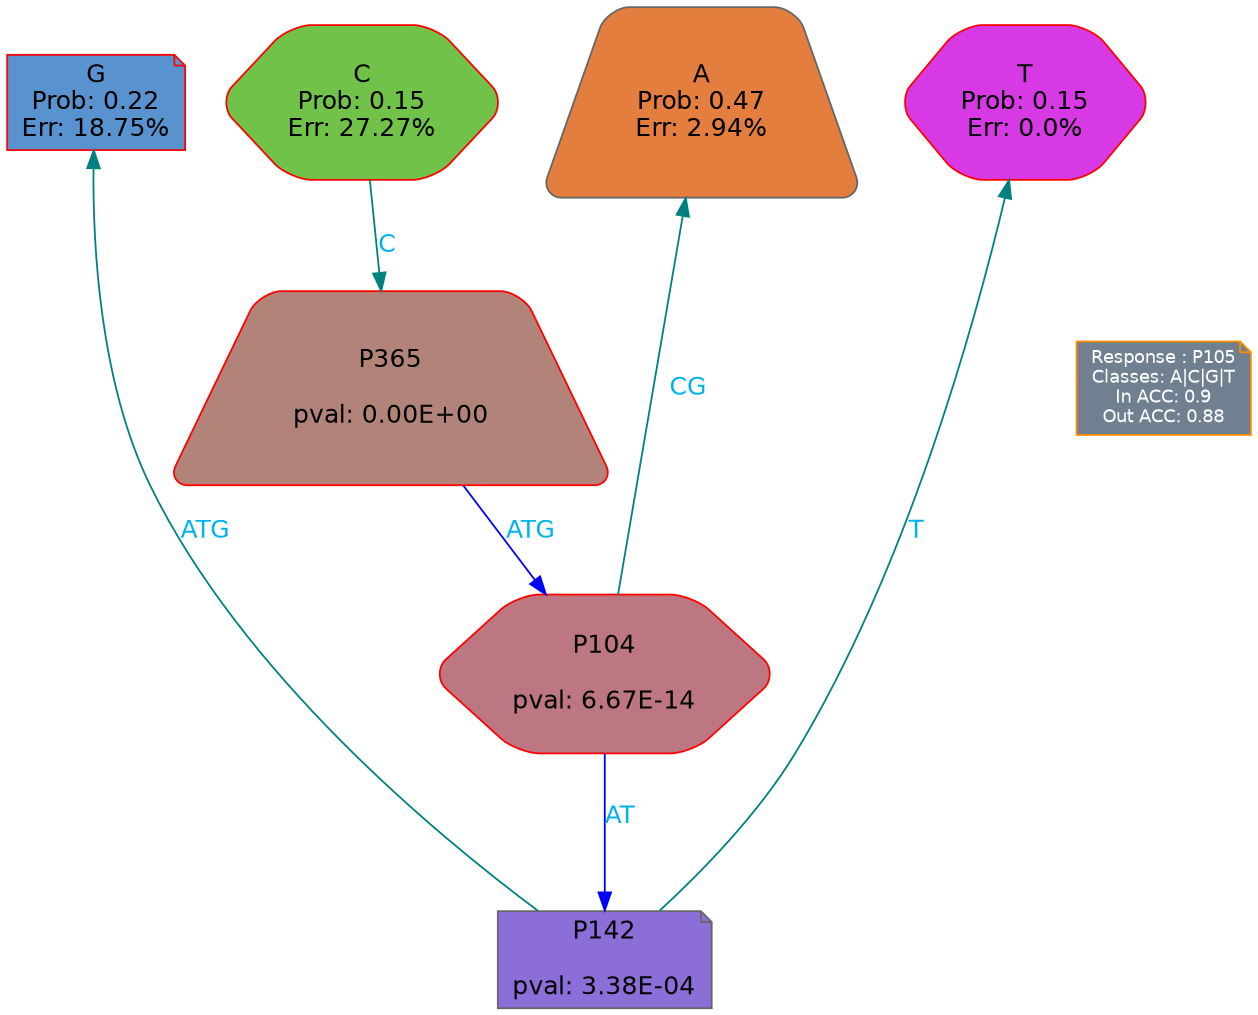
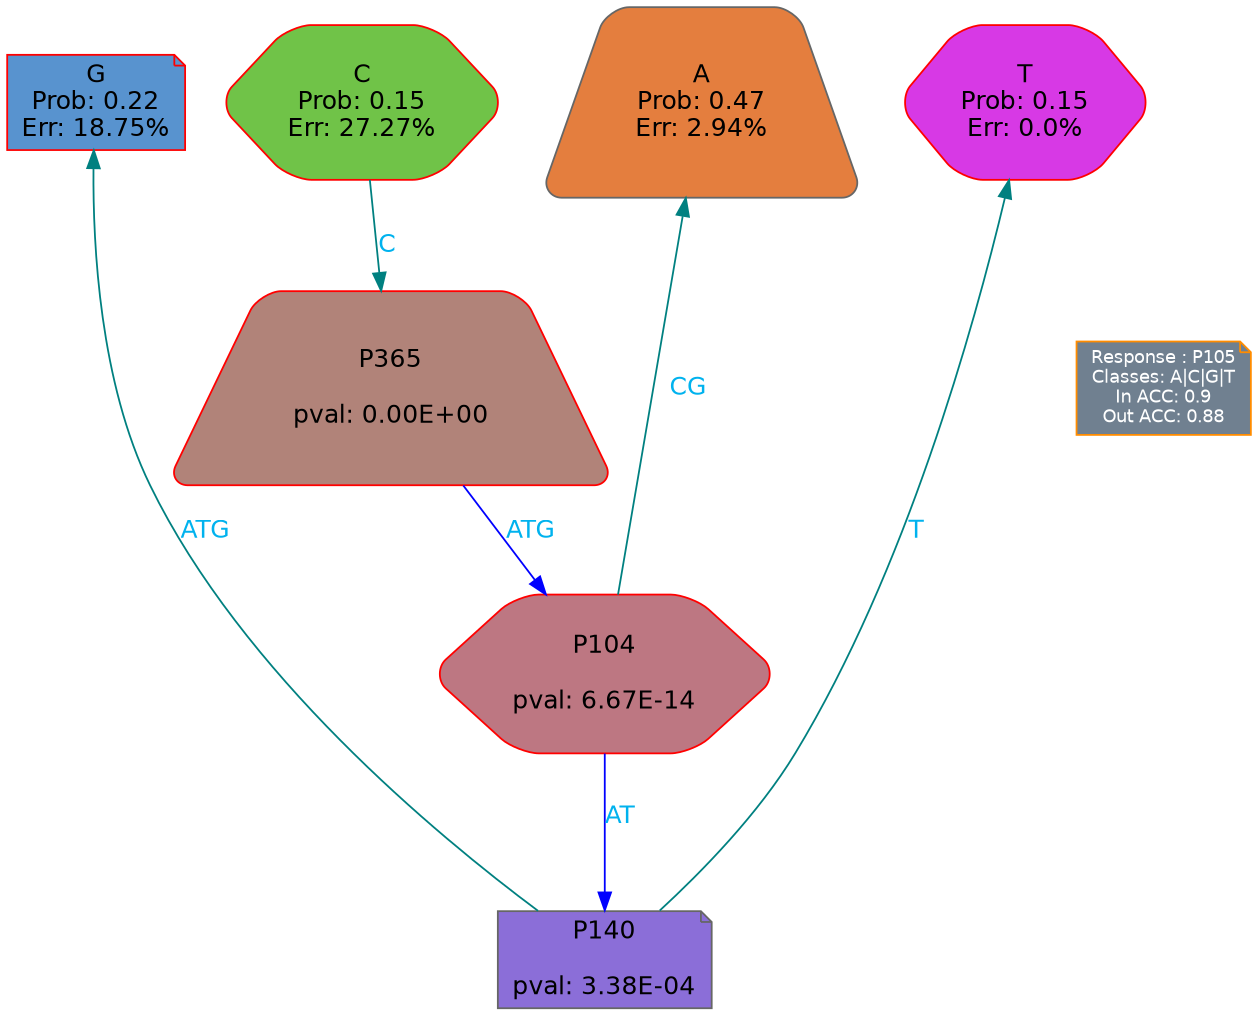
(605, 960) -> (605, 960)
